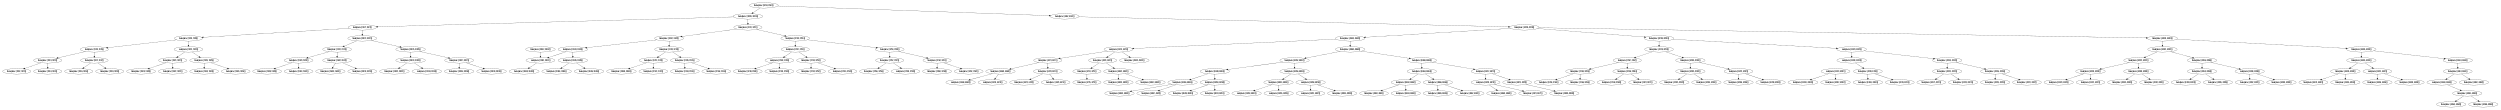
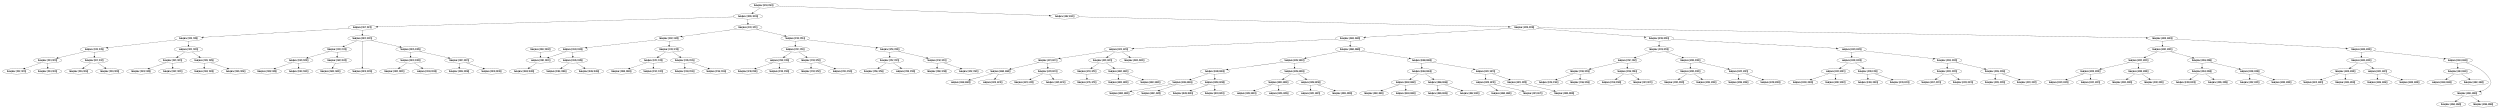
none -> (1844, 65)
(349, 66) -> (362, 54)
(2454, 88) -> (2486, 74)
